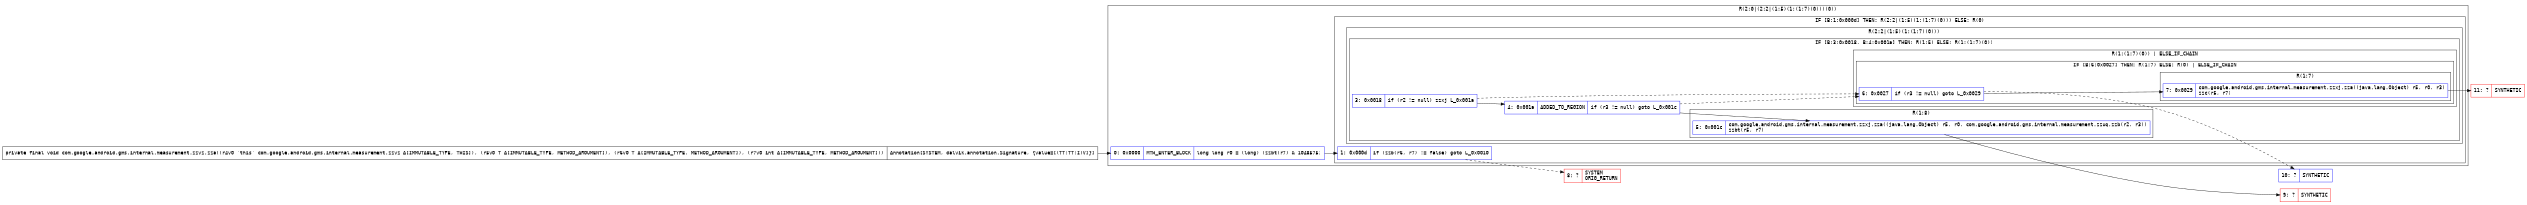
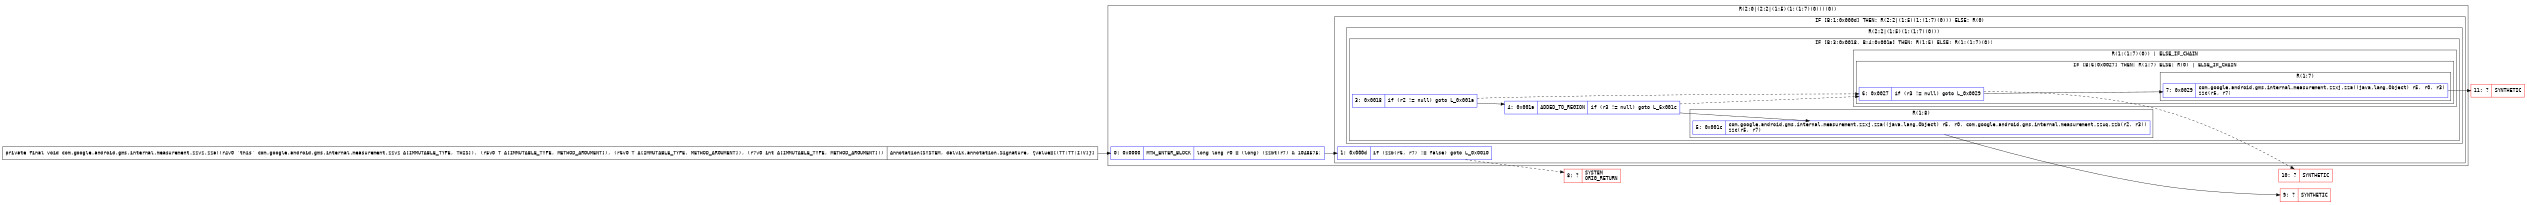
(1431, 101) -> (1431, 101)
(1634, 107) -> (1634, 107)
(1746, 130) -> (1745, 130)
(2305, 176) -> (2305, 176)
